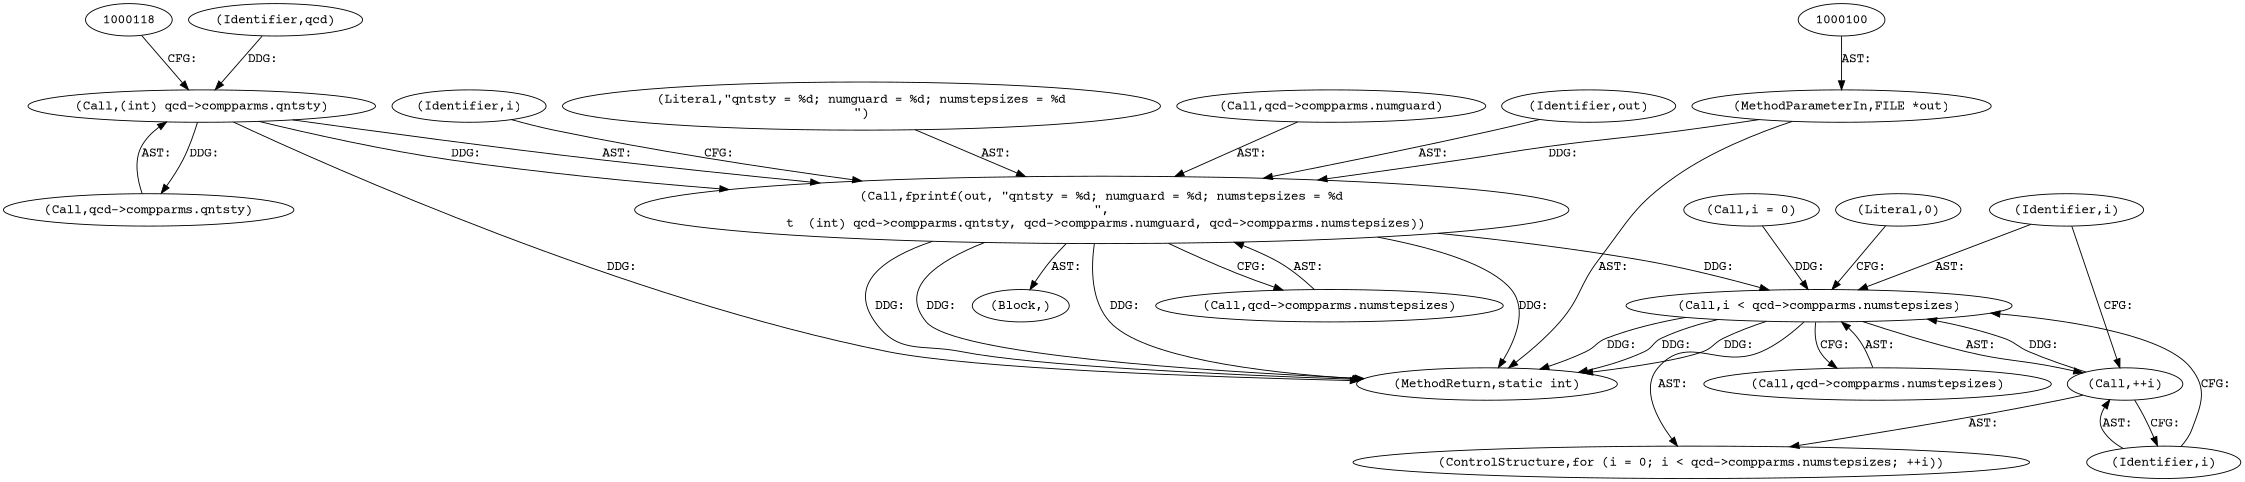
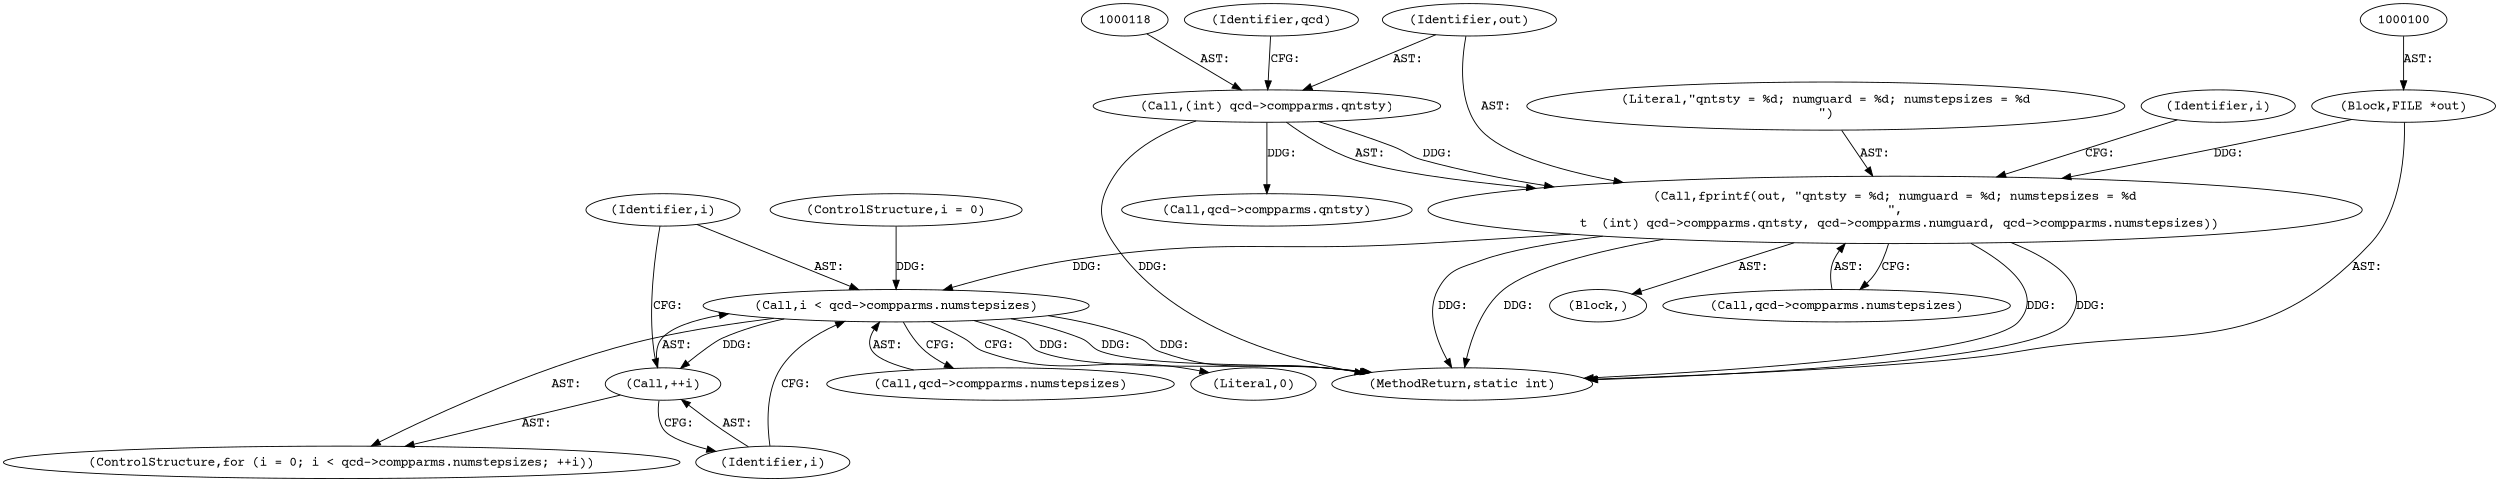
(186, 59) -> (1219, 59)
(267, 59) -> (1289, 59)
(1331, 106) -> none
(1842, 106) -> (2404, 106)
(138, 157) -> (1374, 61)
(1752, 210) -> (896, 210)
(1862, 254) -> (1061, 366)
(1985, 345) -> (741, 345)
(2048, 345) -> (681, 345)
